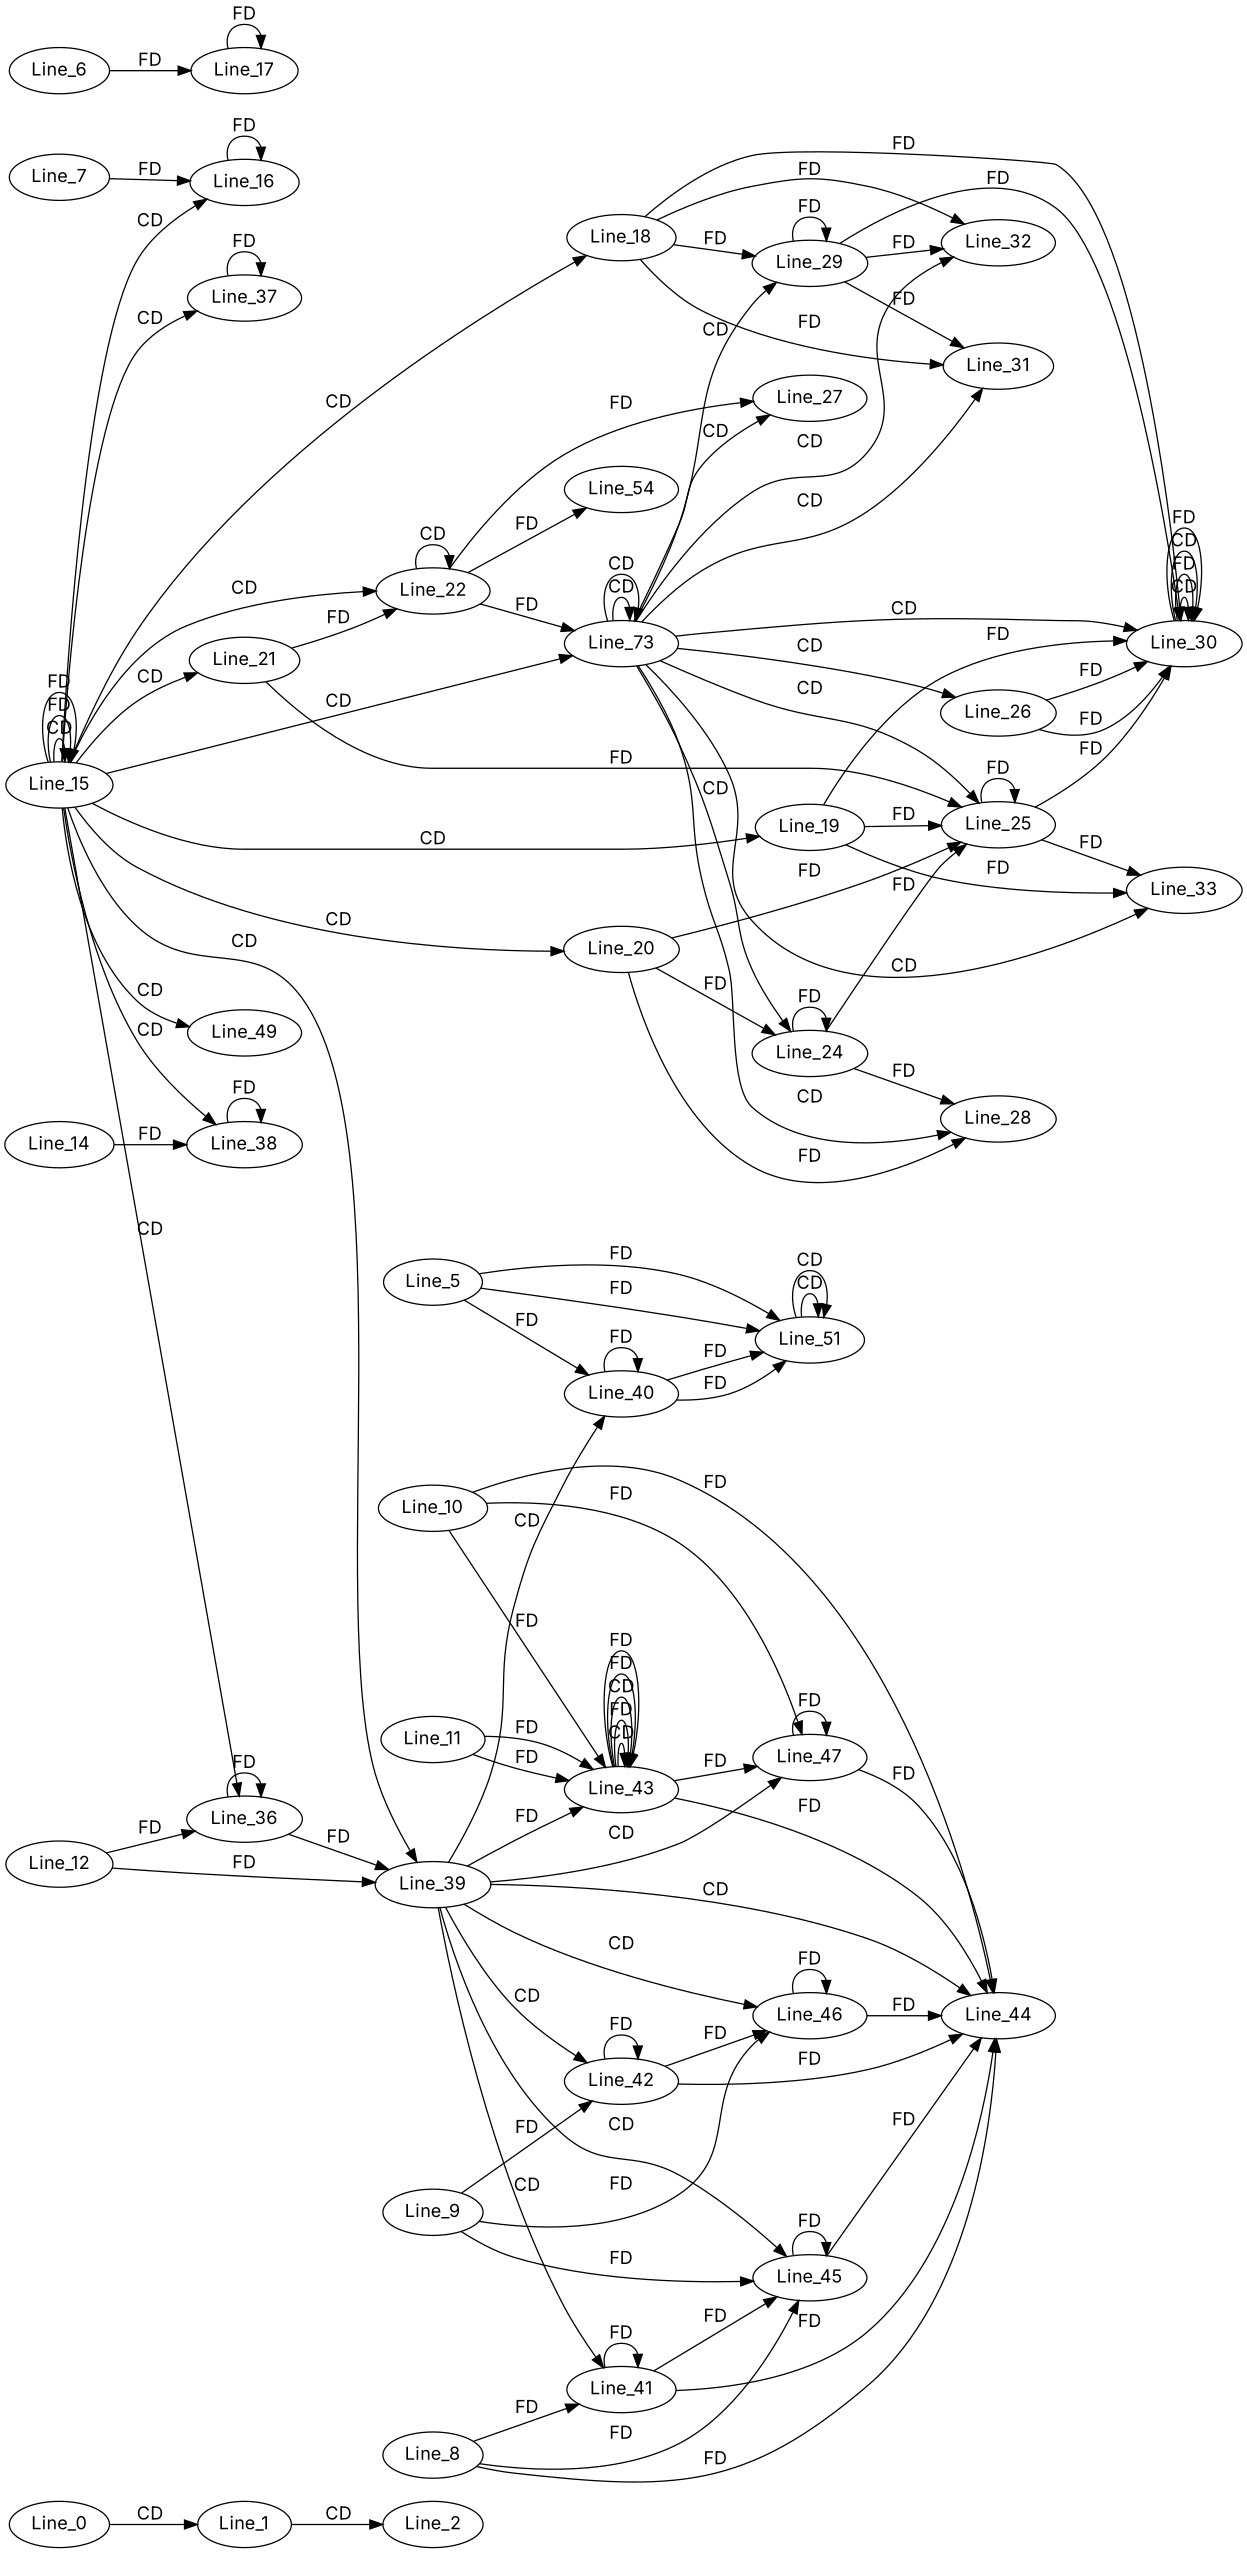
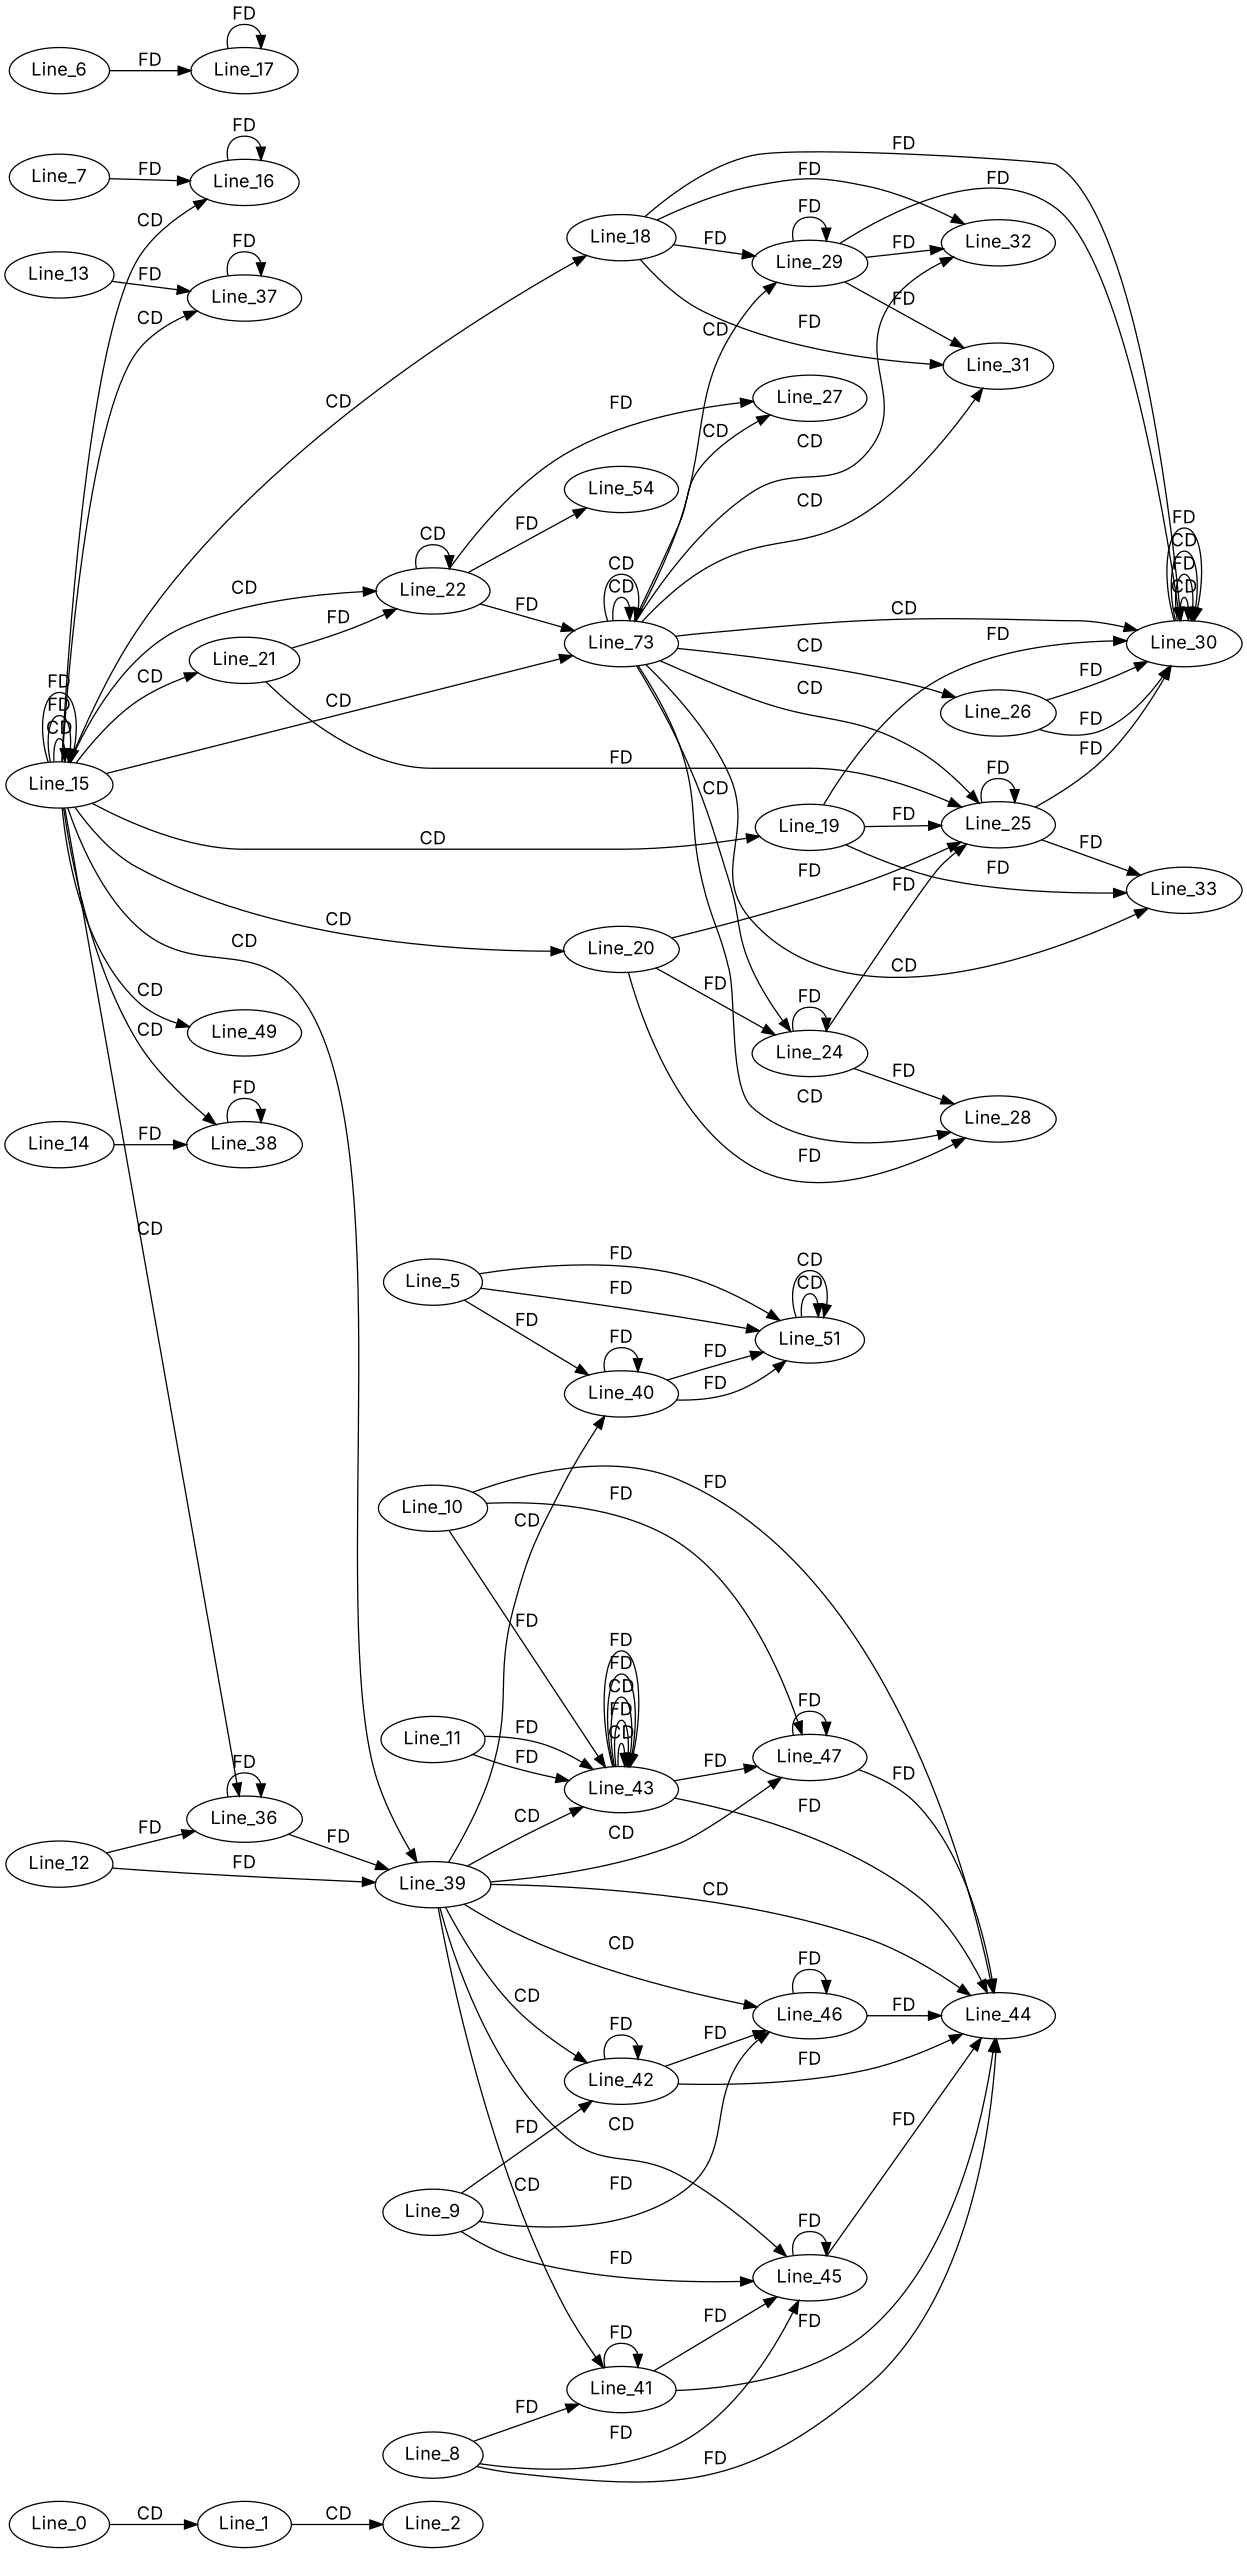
none -> (59, 275)
(527, 1817) -> (527, 1817)
